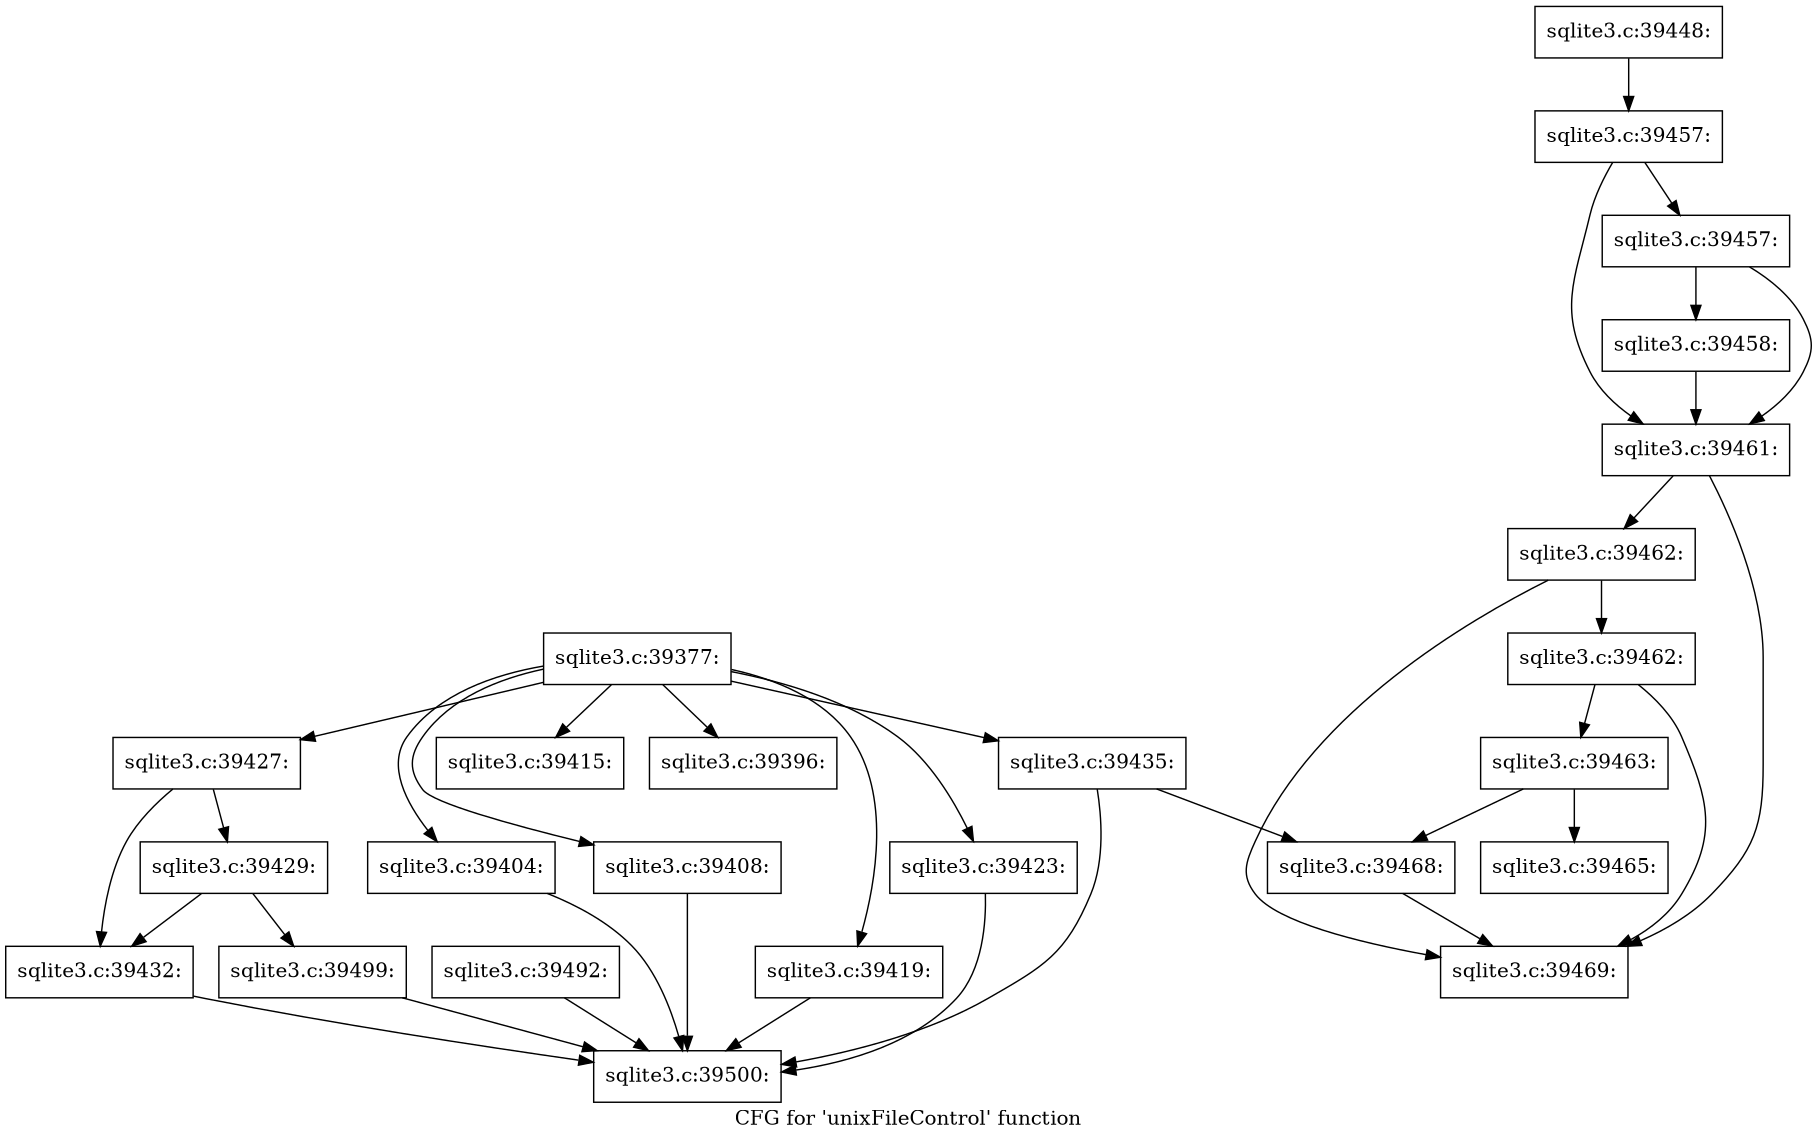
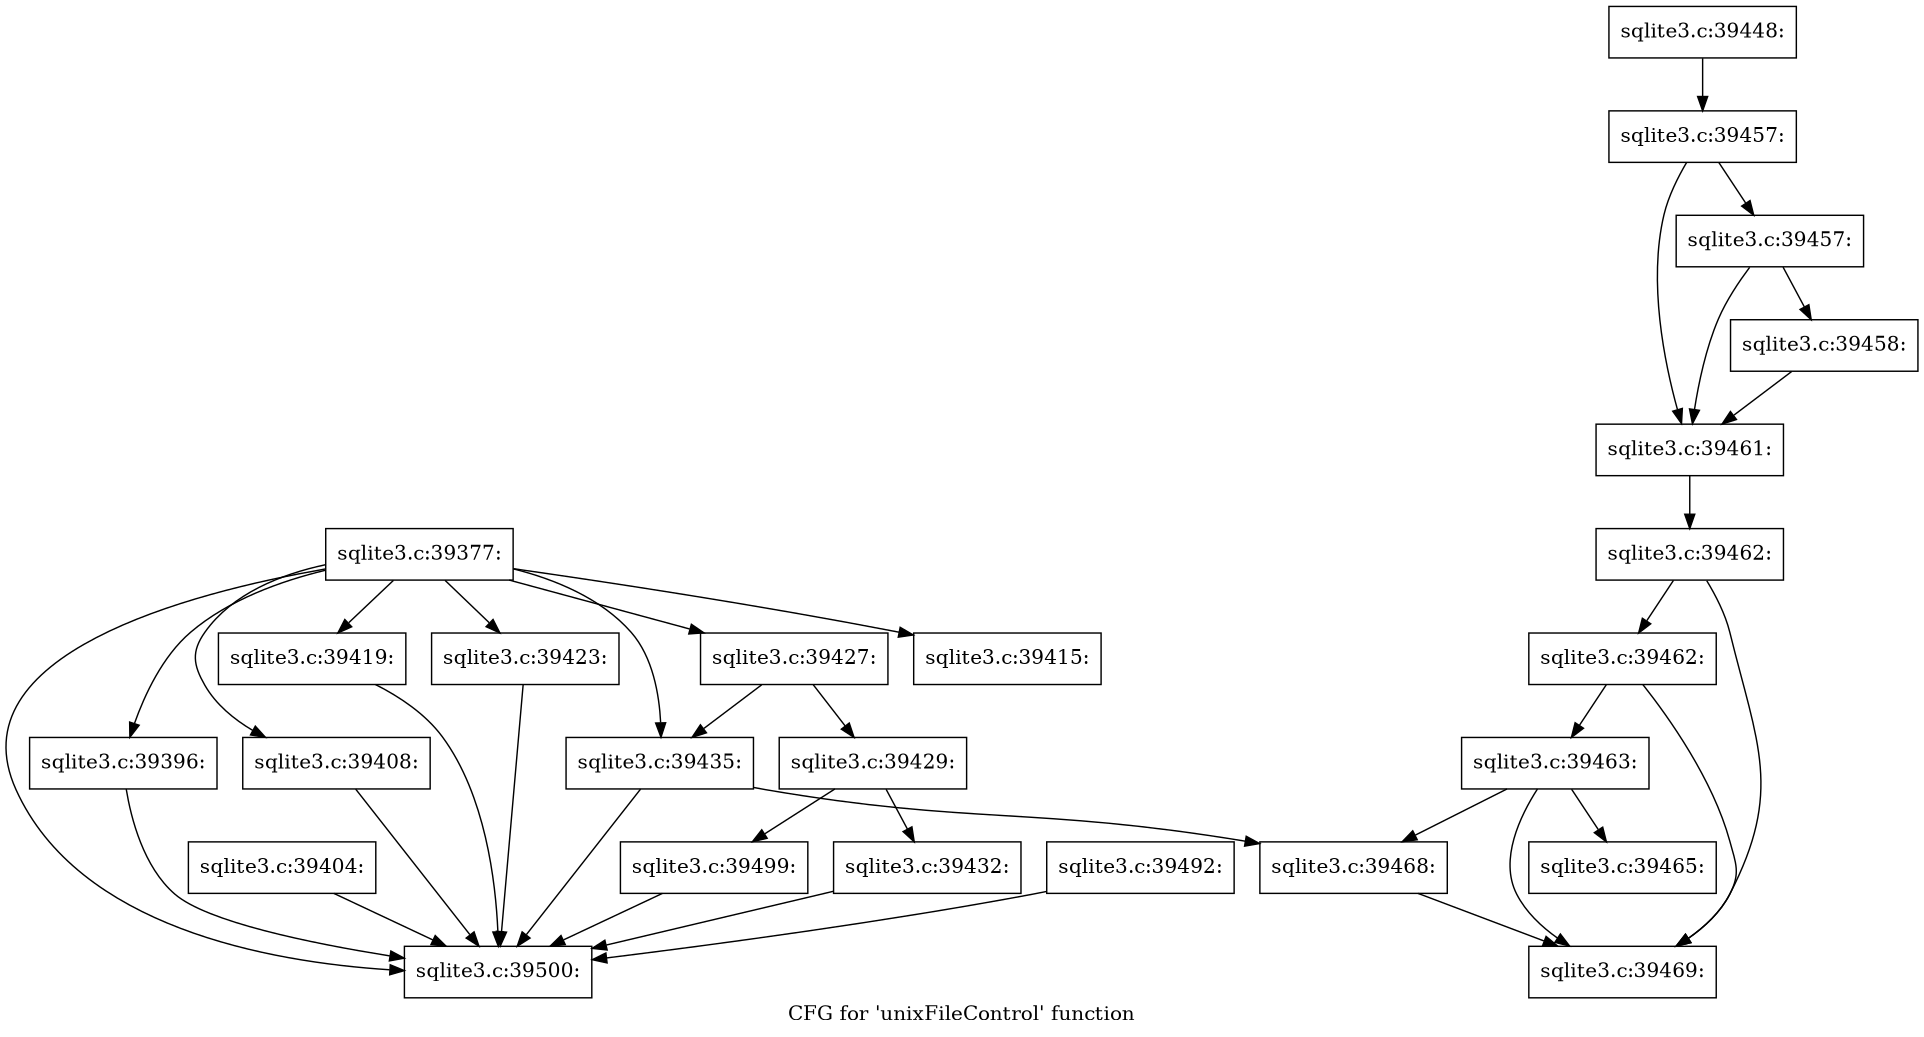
(420, 721) -> (17, 791)
(1763, 731) -> (1510, 869)
(121, 852) -> (733, 707)
none -> (223, 918)
